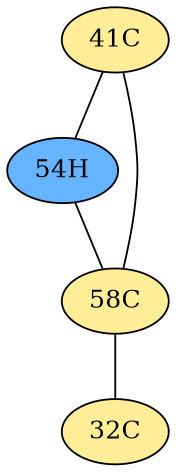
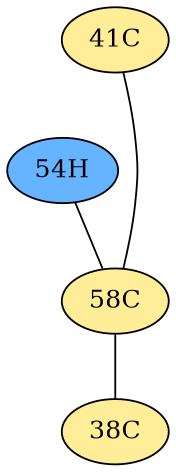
(89, 105) -> none
(115, 432) -> (115, 432)
